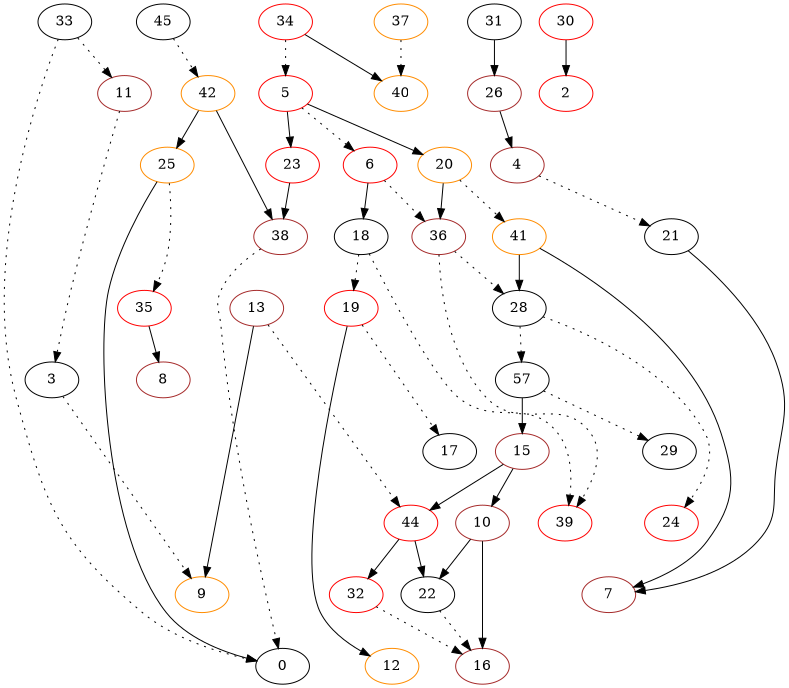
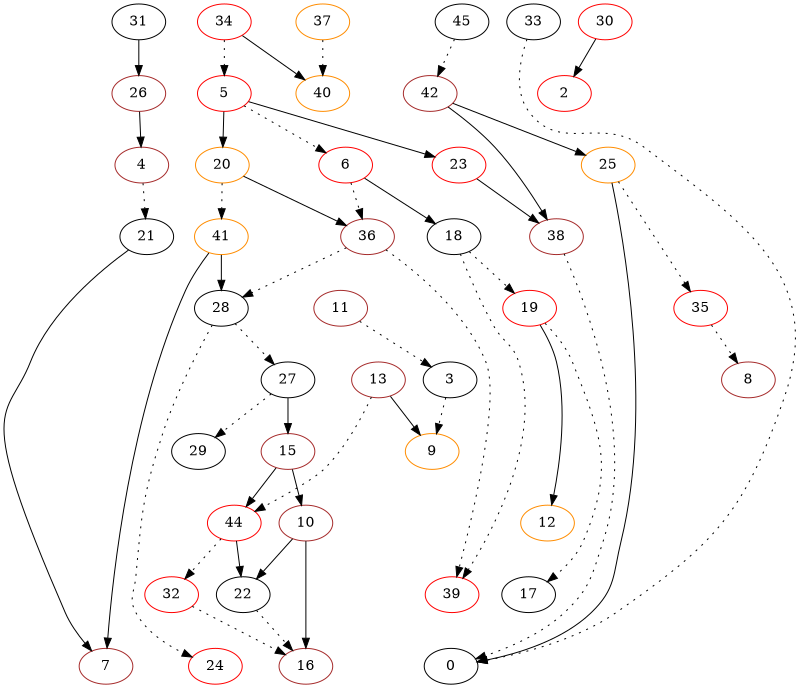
(91, 54) -> none
(208, 93) -> (430, 93)
(153, 339) -> (722, 340)
(522, 380) -> (288, 380)
(387, 555) -> (206, 555)
